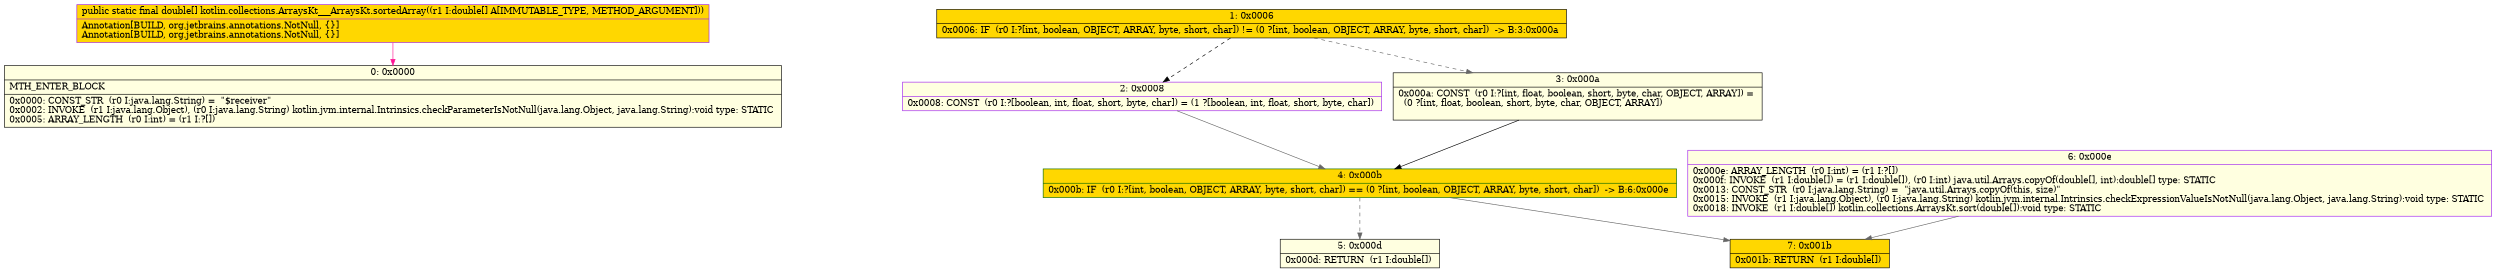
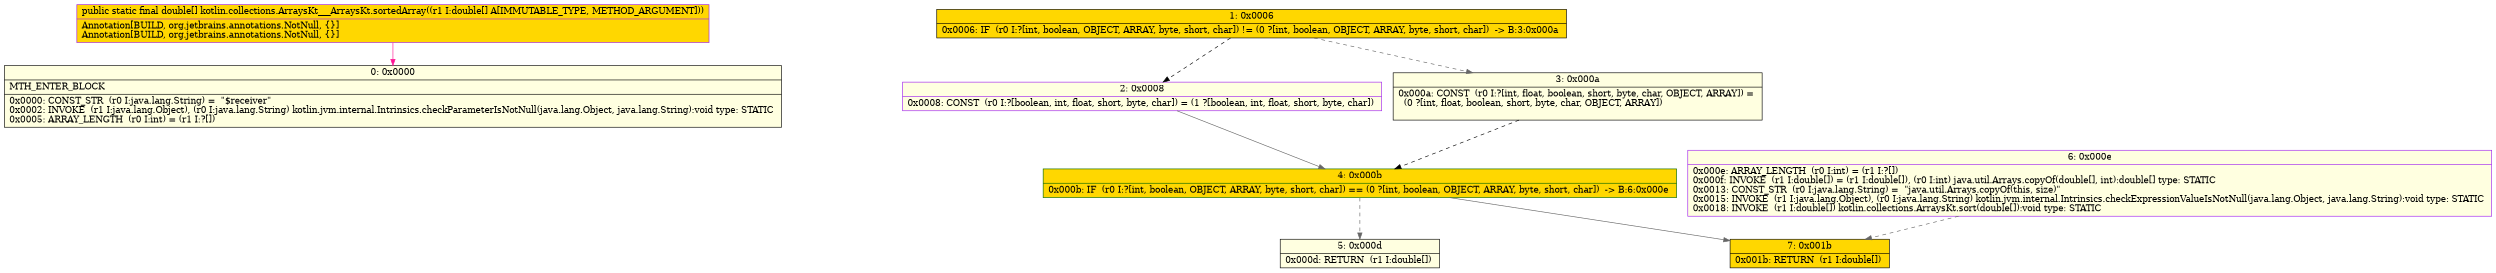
(1460, 143) -> (1460, 143)
(1915, 227) -> (1915, 227)
